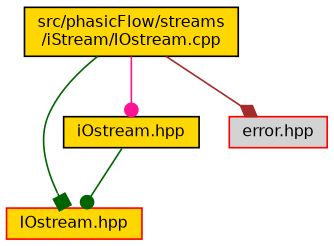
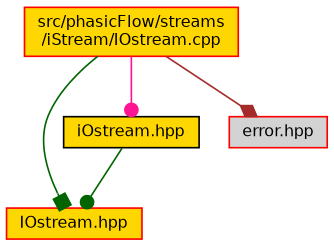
(131, 32) -> (131, 32)
